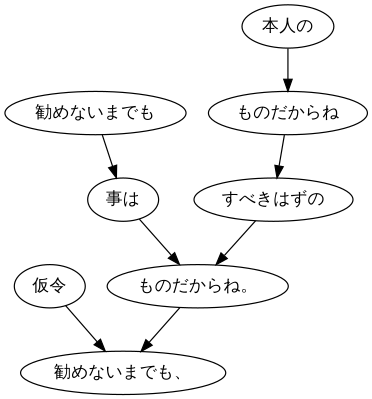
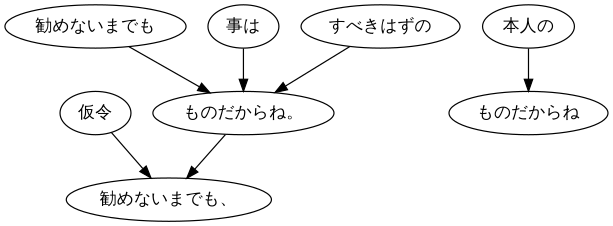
(282, 150) -> none
(107, 151) -> (164, 67)
